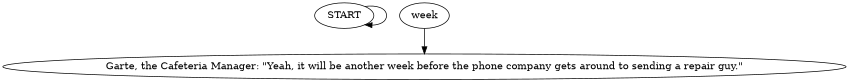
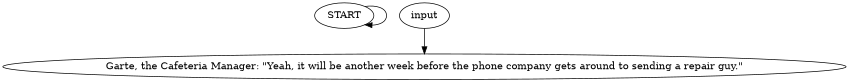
(424, 16) -> (424, 16)
